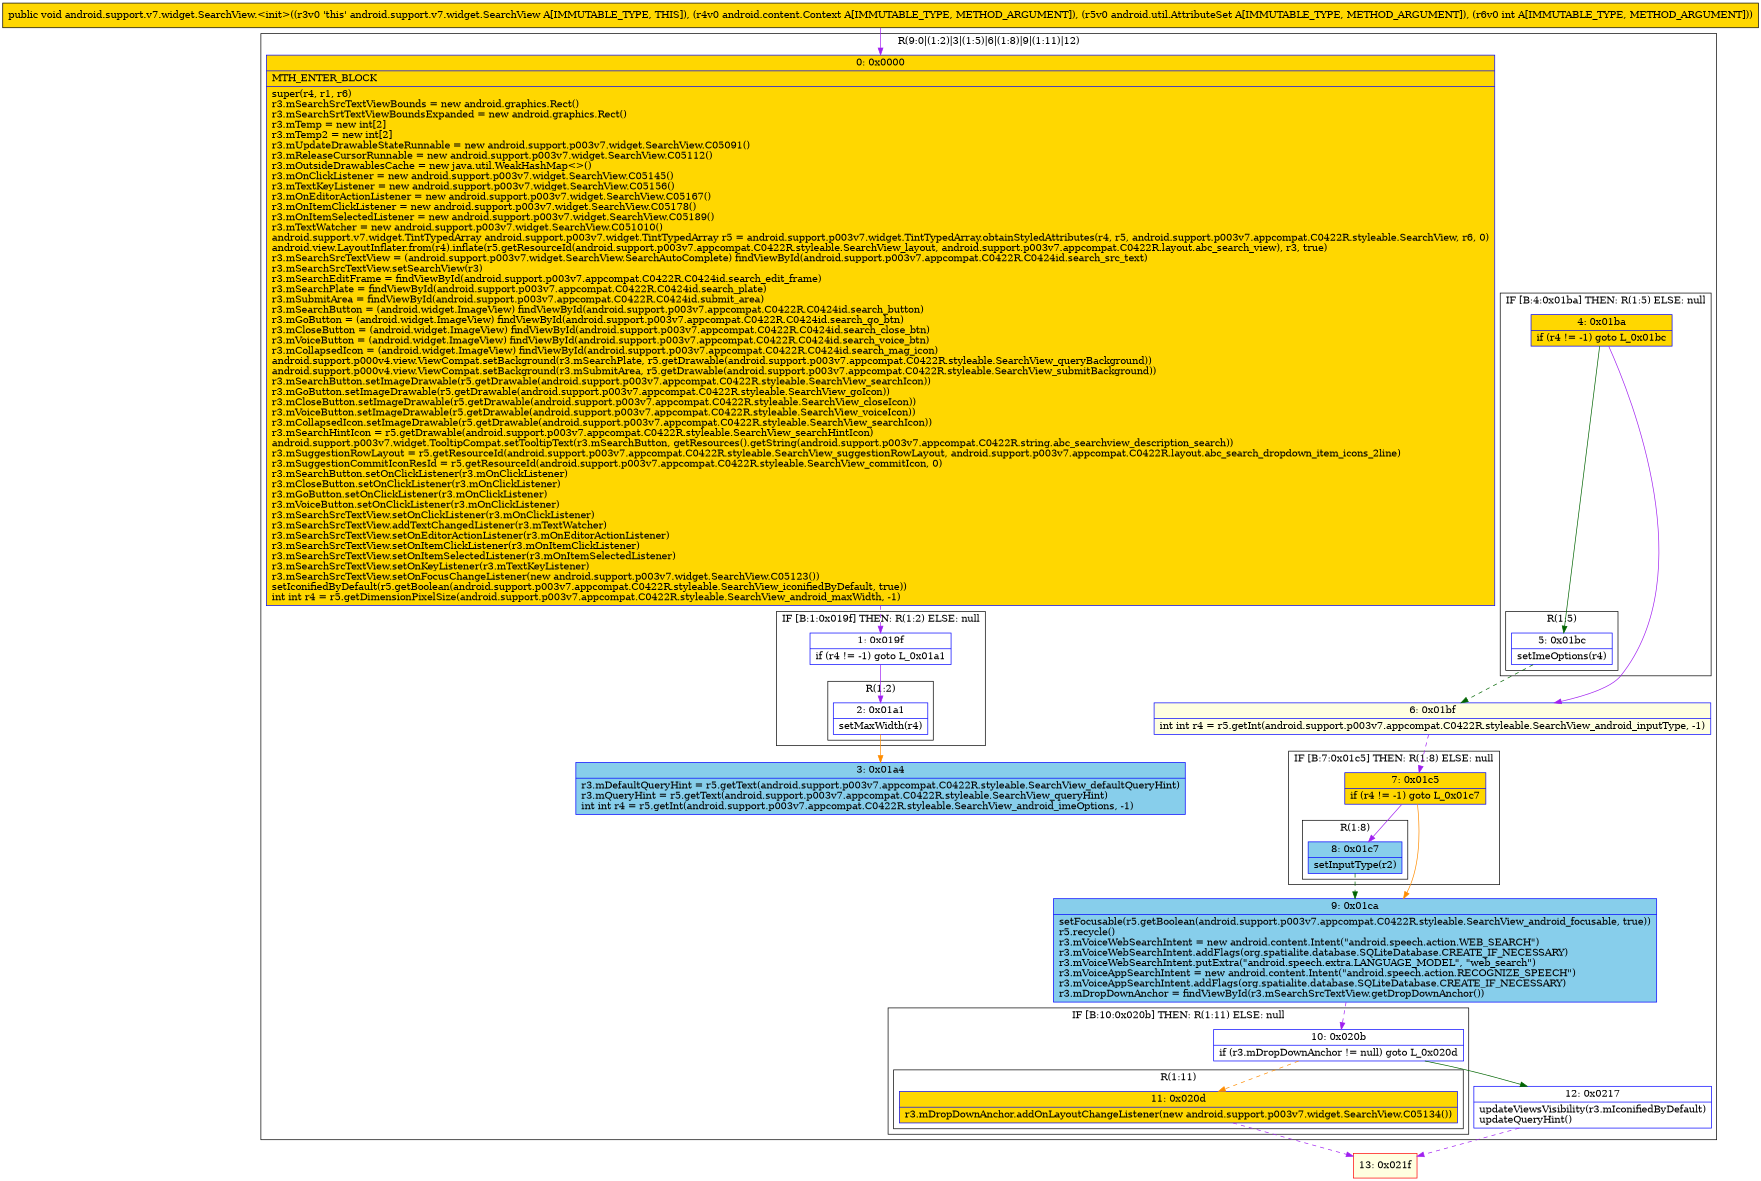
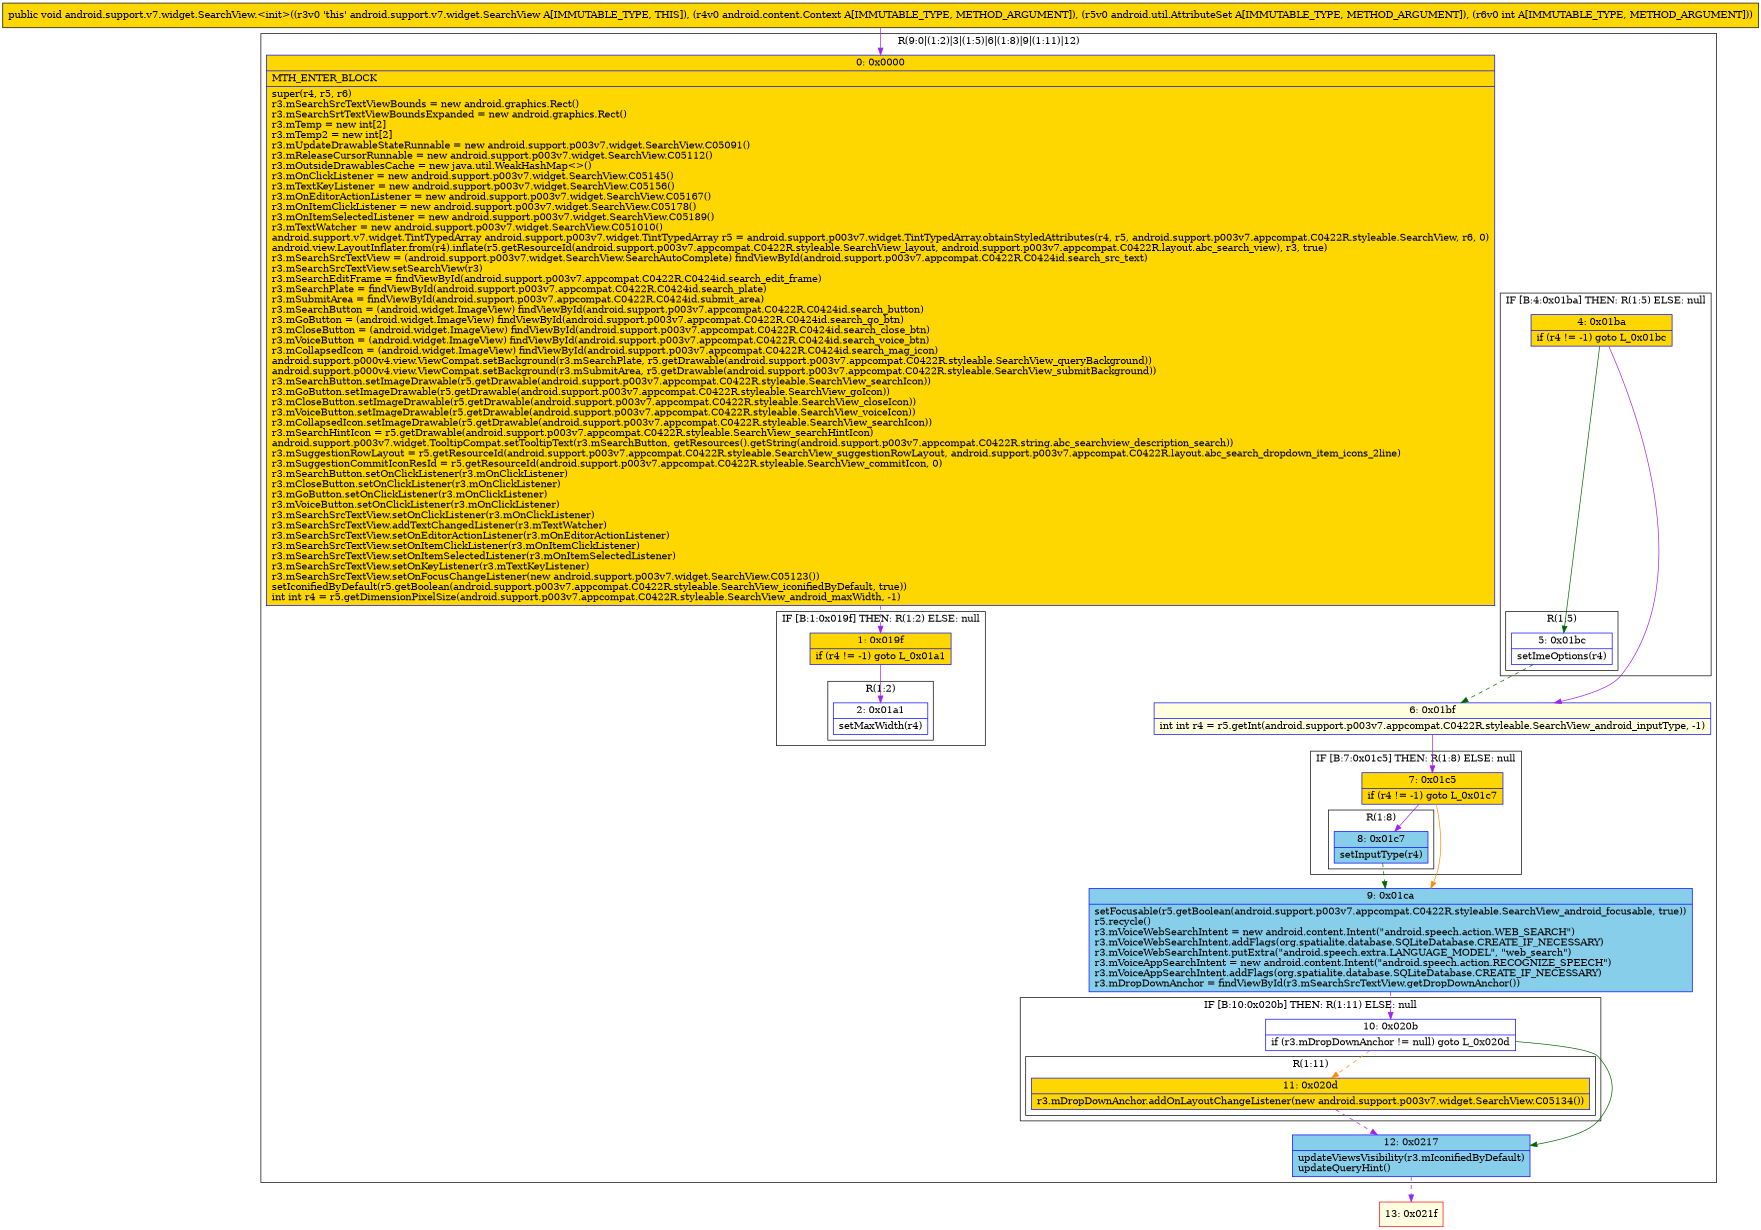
(312, 94) -> (312, 94)
(881, 649) -> (881, 649)
(1426, 746) -> (1432, 747)
(881, 788) -> none
(1355, 865) -> (1381, 855)
(1593, 1107) -> (1411, 1156)
(1310, 1144) -> (1362, 1125)
